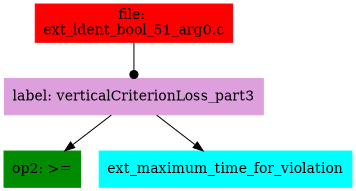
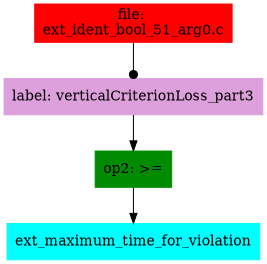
(176, 130) -> (133, 200)
